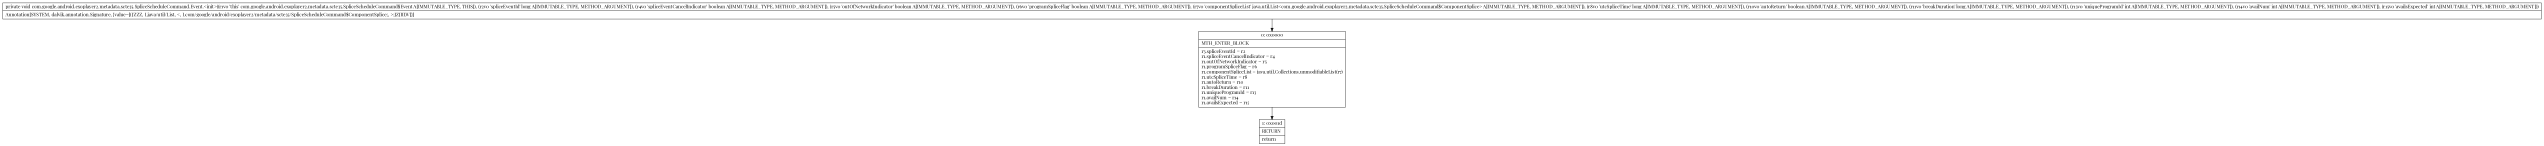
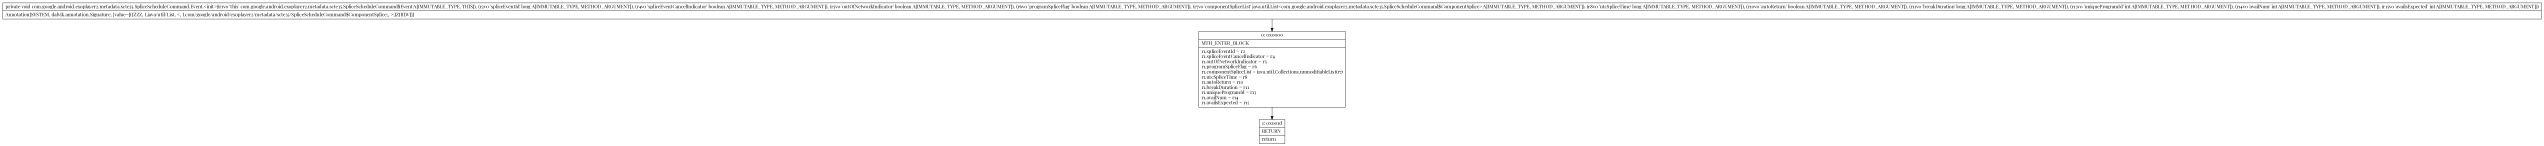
(1224, 51) -> (1223, 51)
